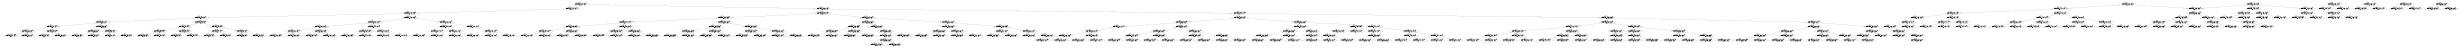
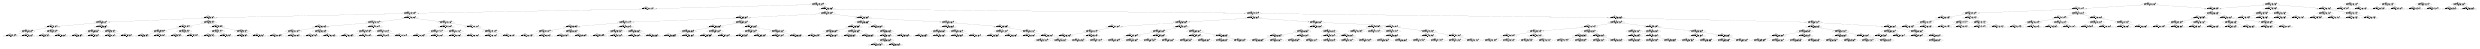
none -> (1276, 40)
